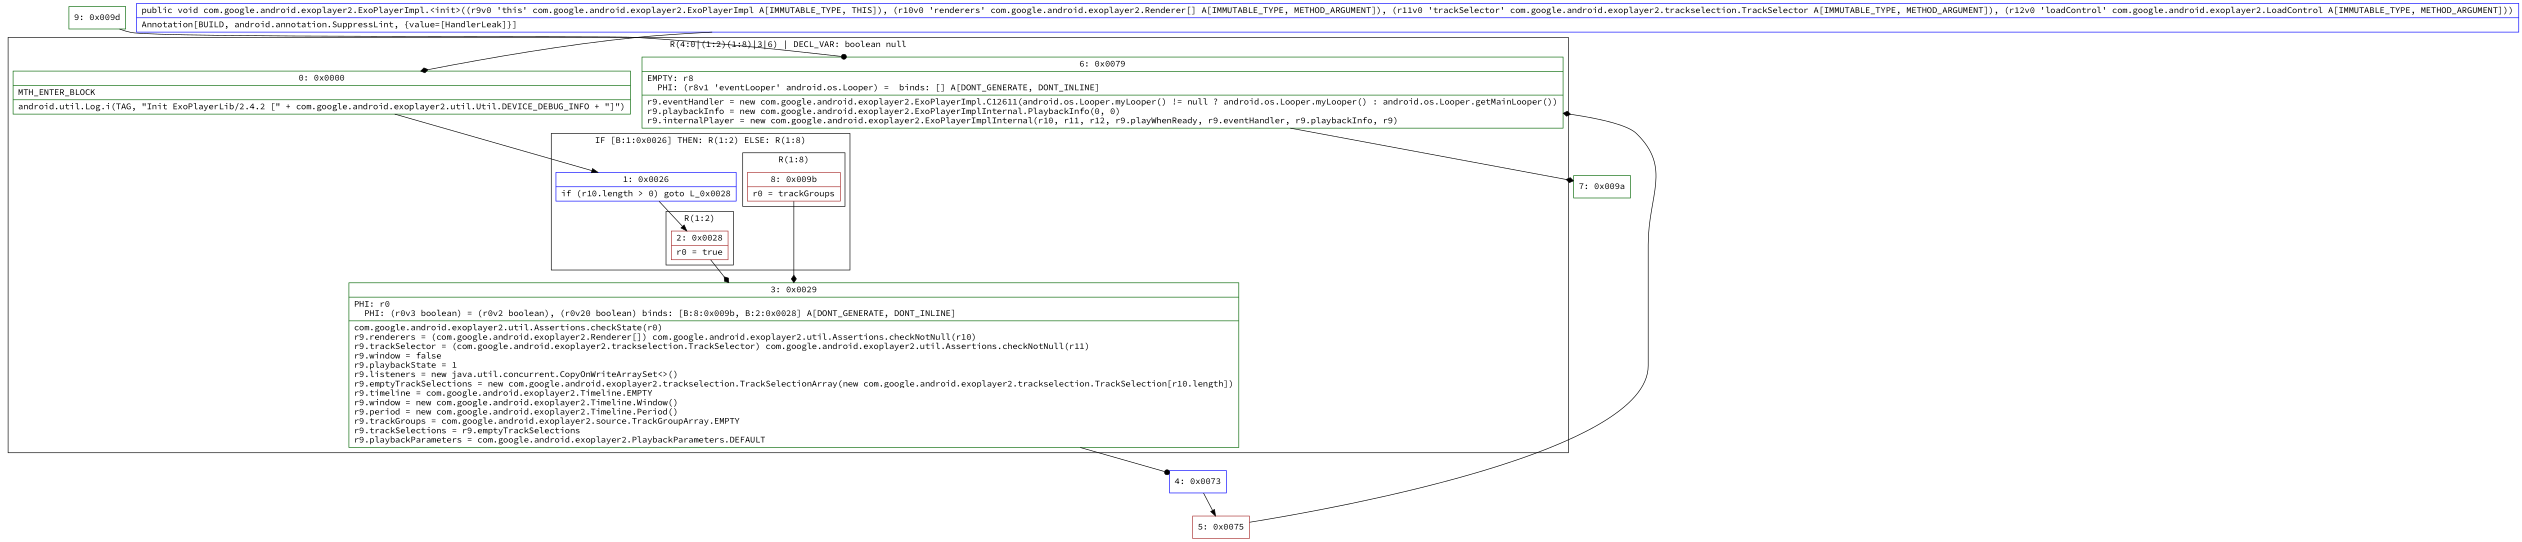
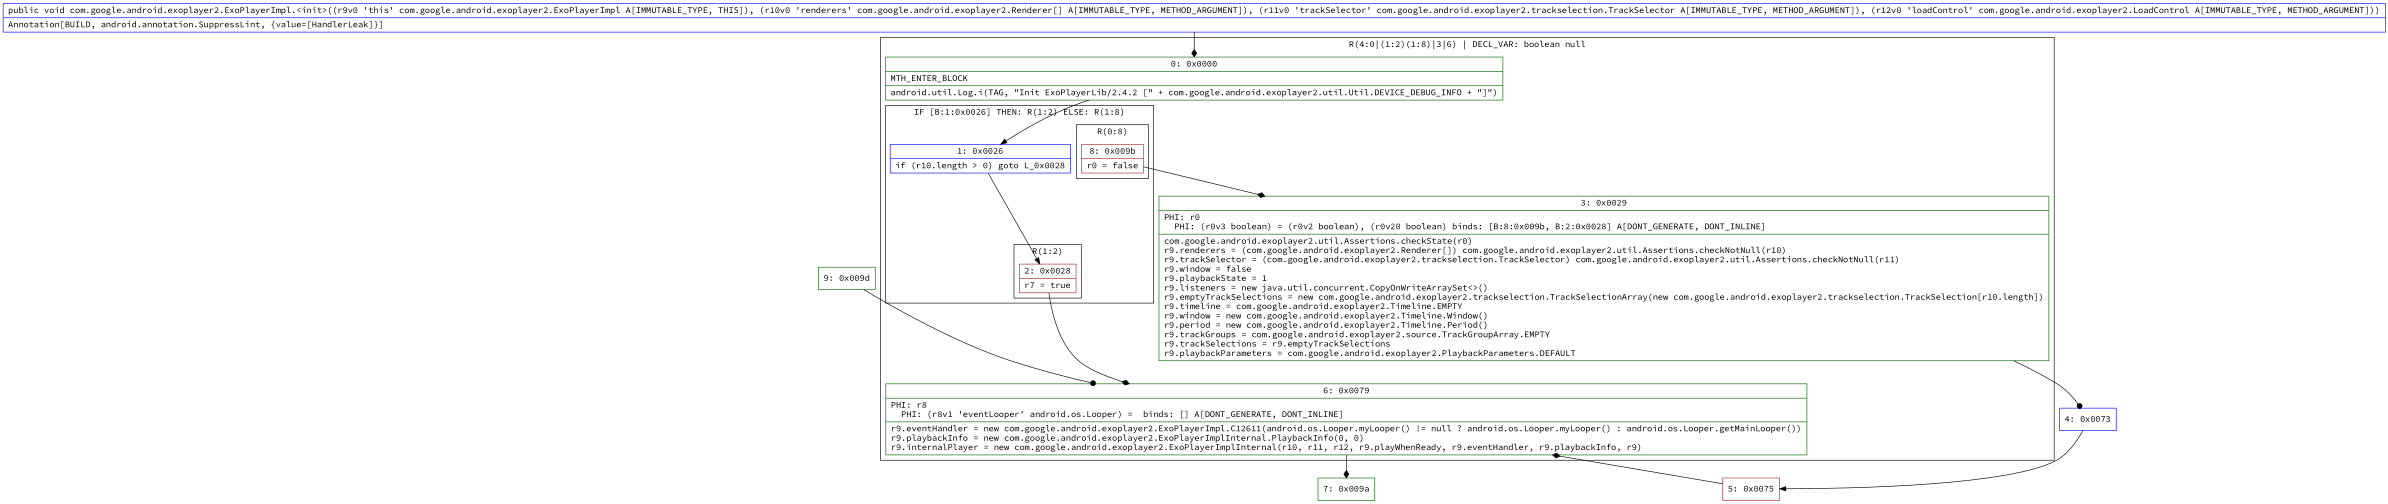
(673, 78) -> (912, 405)
(794, 160) -> (1113, 132)
(794, 194) -> (1113, 166)
(700, 252) -> (1048, 285)
(717, 268) -> (1070, 351)
